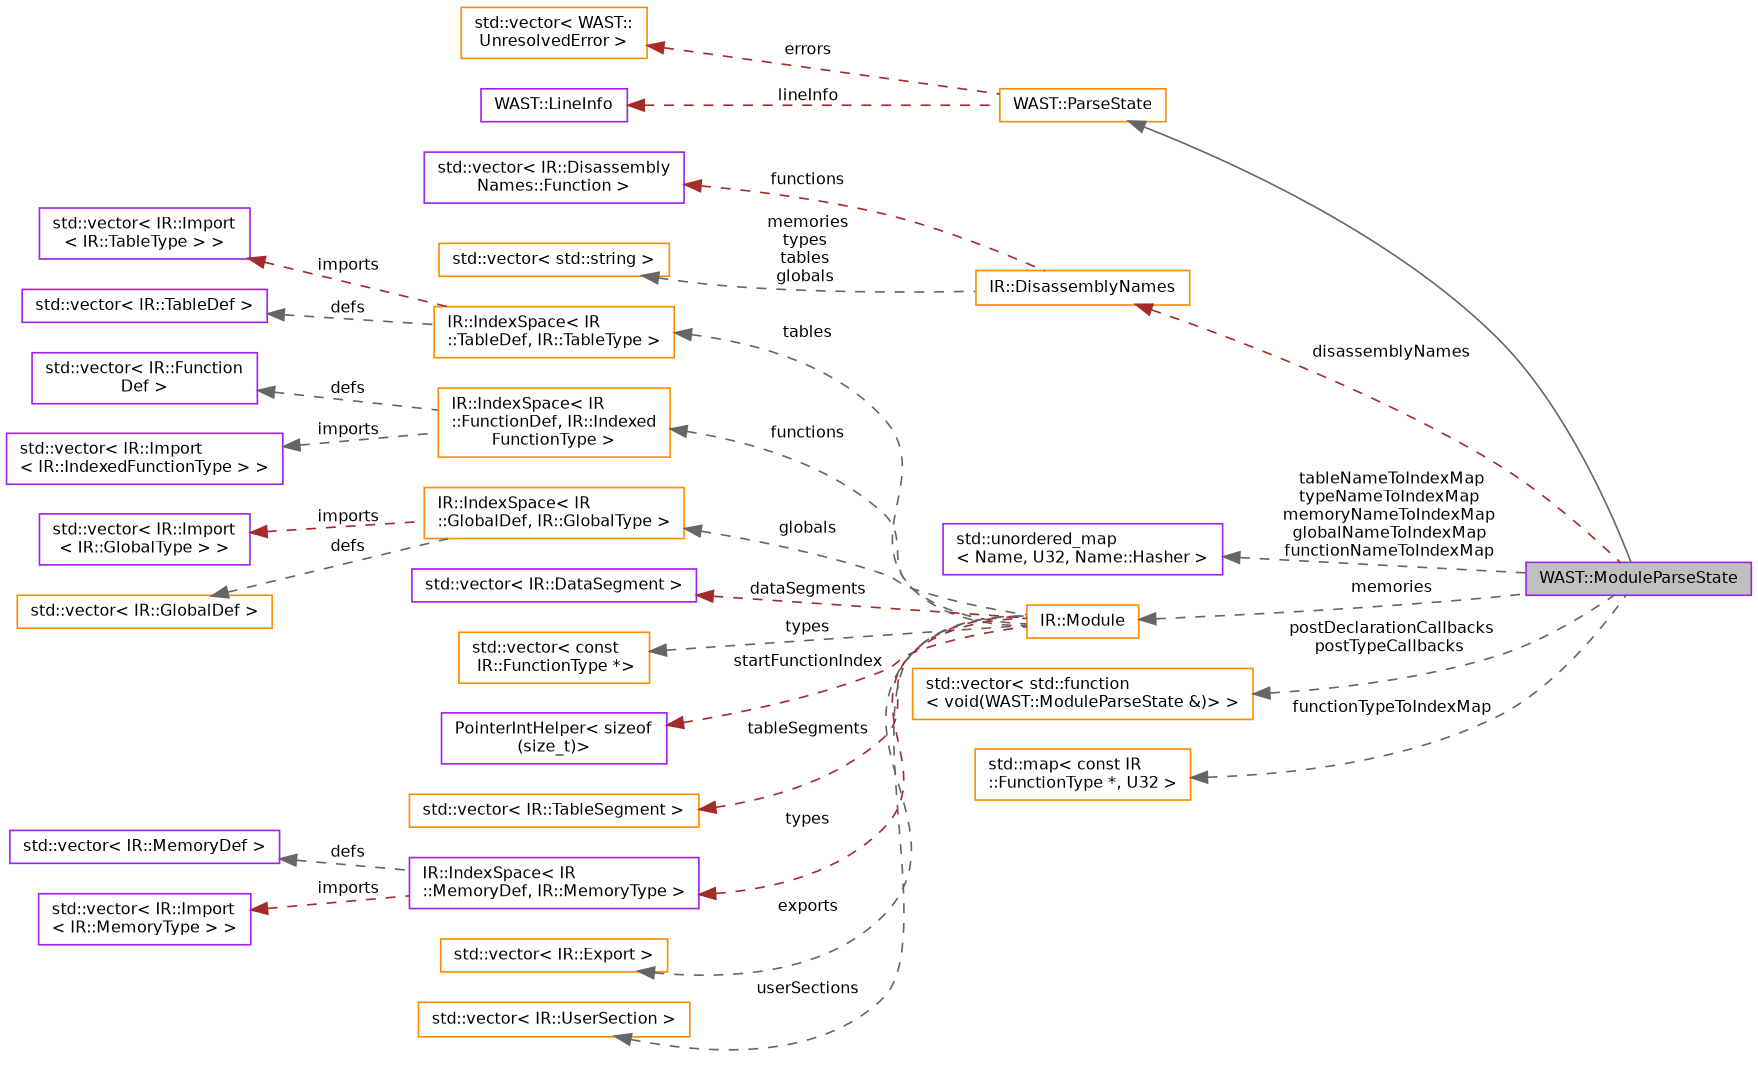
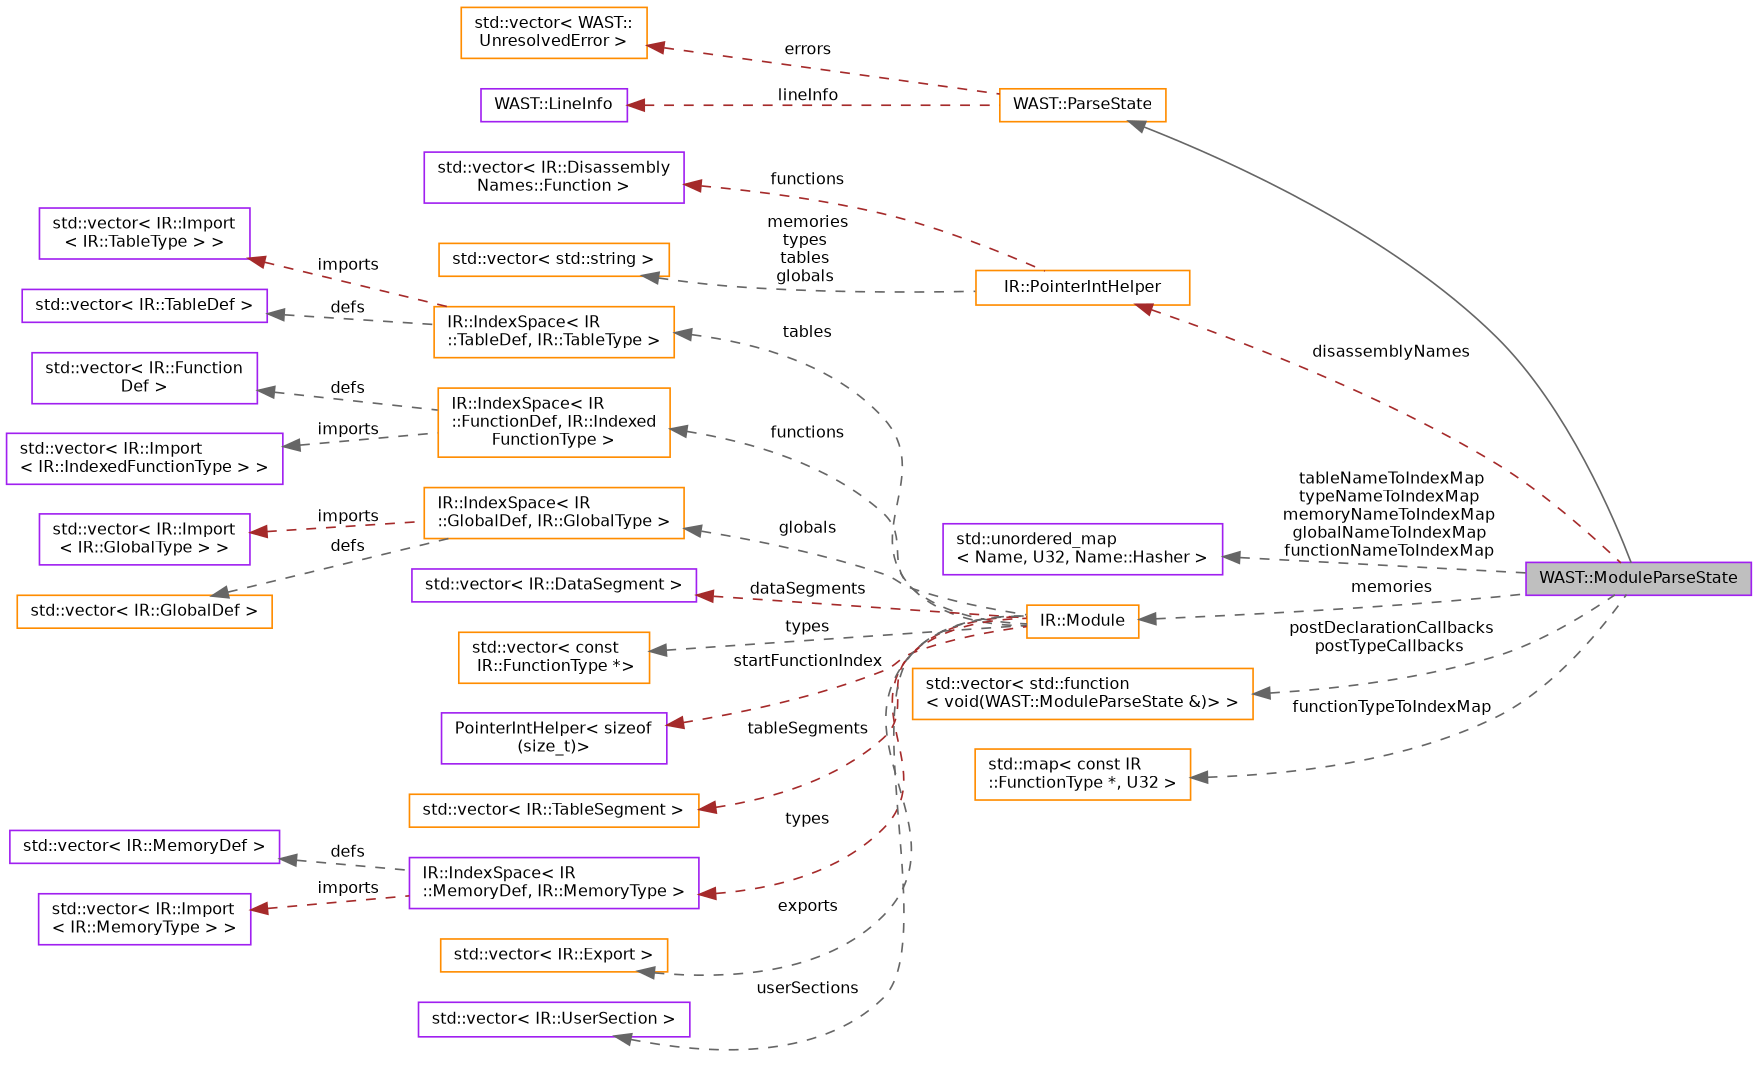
(1083, 288) -> (1083, 288)
(554, 1020) -> (554, 1020)
